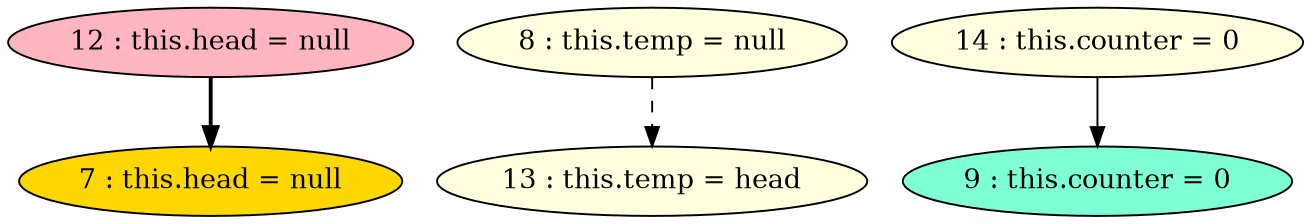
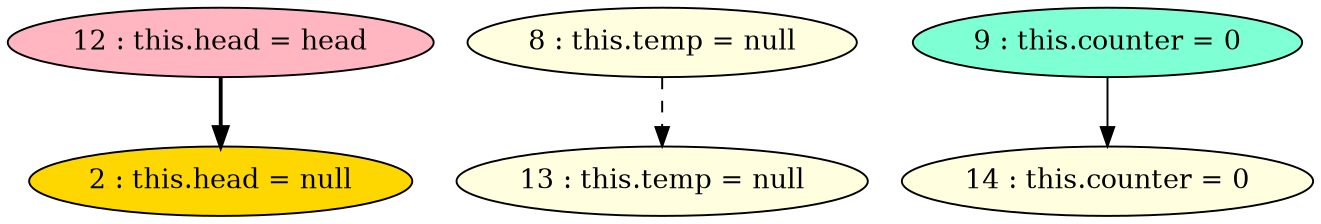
(211, 42) -> (221, 42)
(1097, 102) -> (1107, 102)
(211, 181) -> (221, 181)
(652, 181) -> (662, 181)
